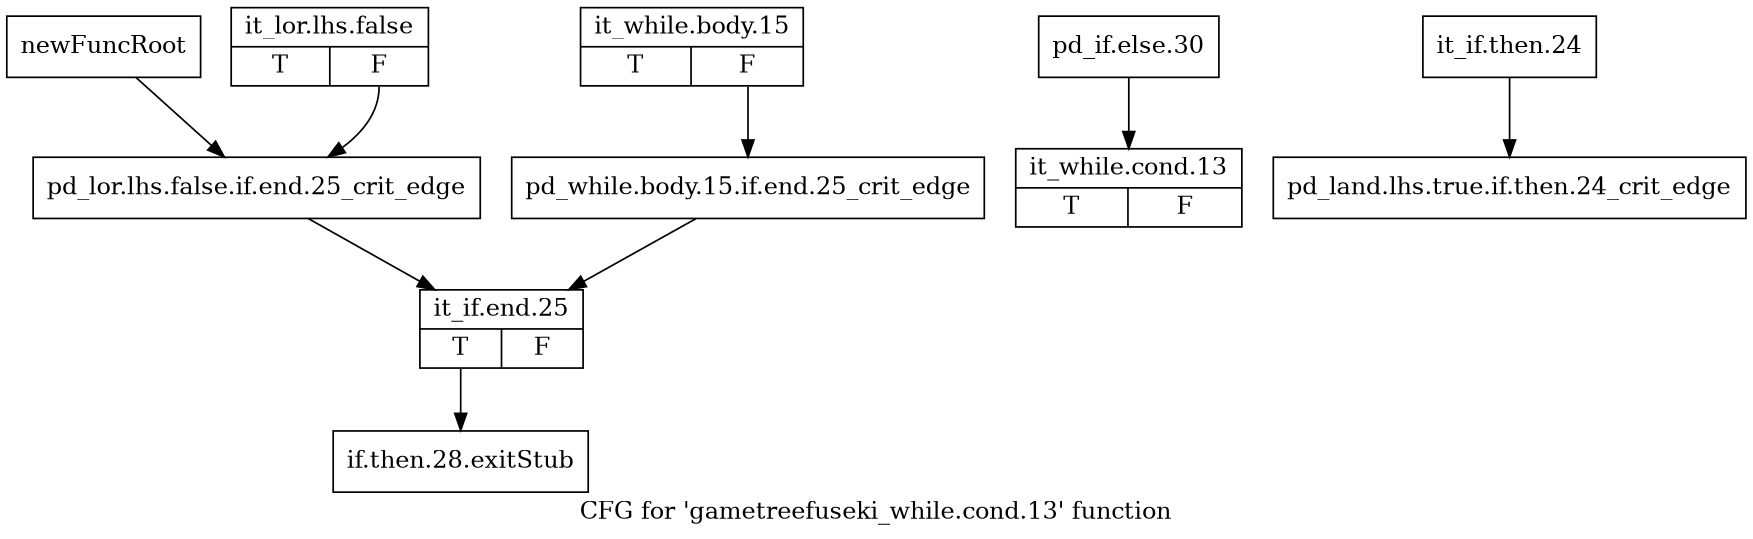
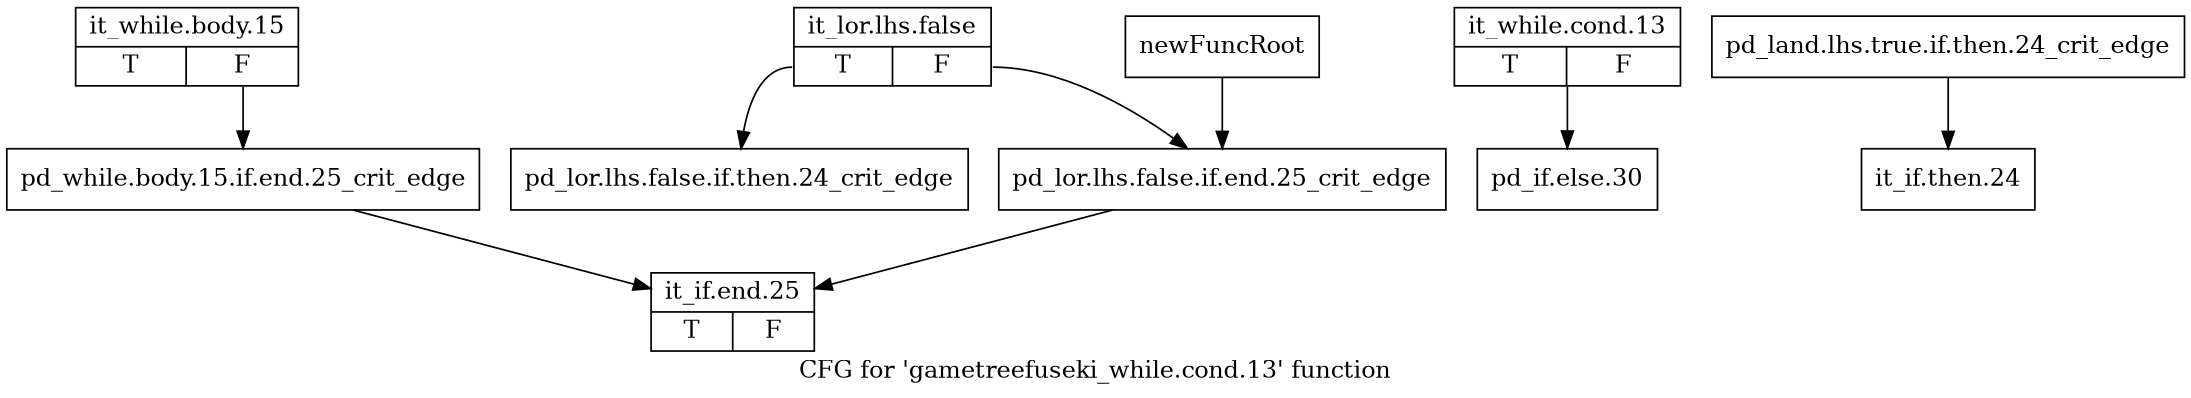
(1129, 105) -> (1567, 109)
(1510, 109) -> (1948, 104)
none -> (740, 179)
(461, 462) -> none
